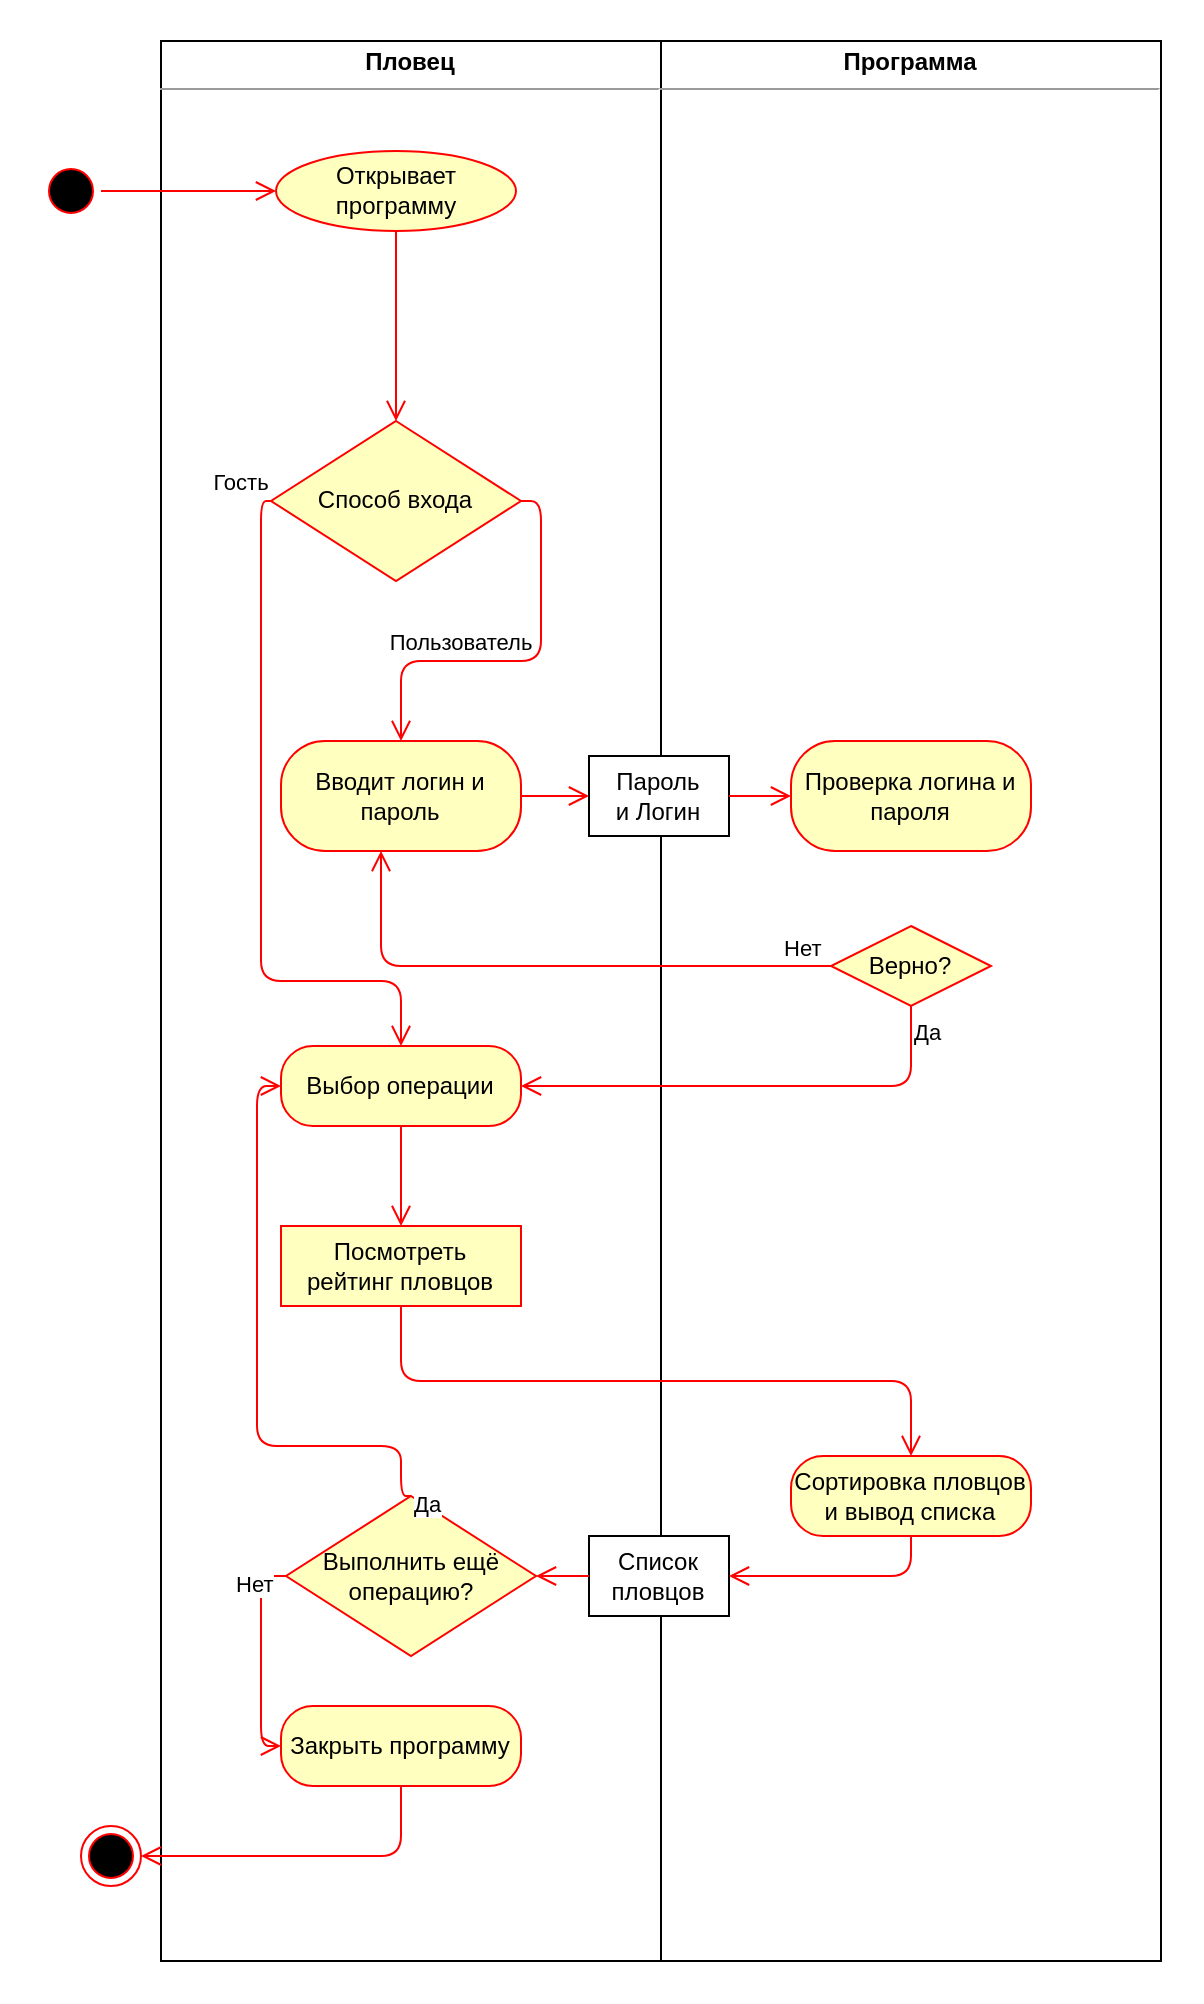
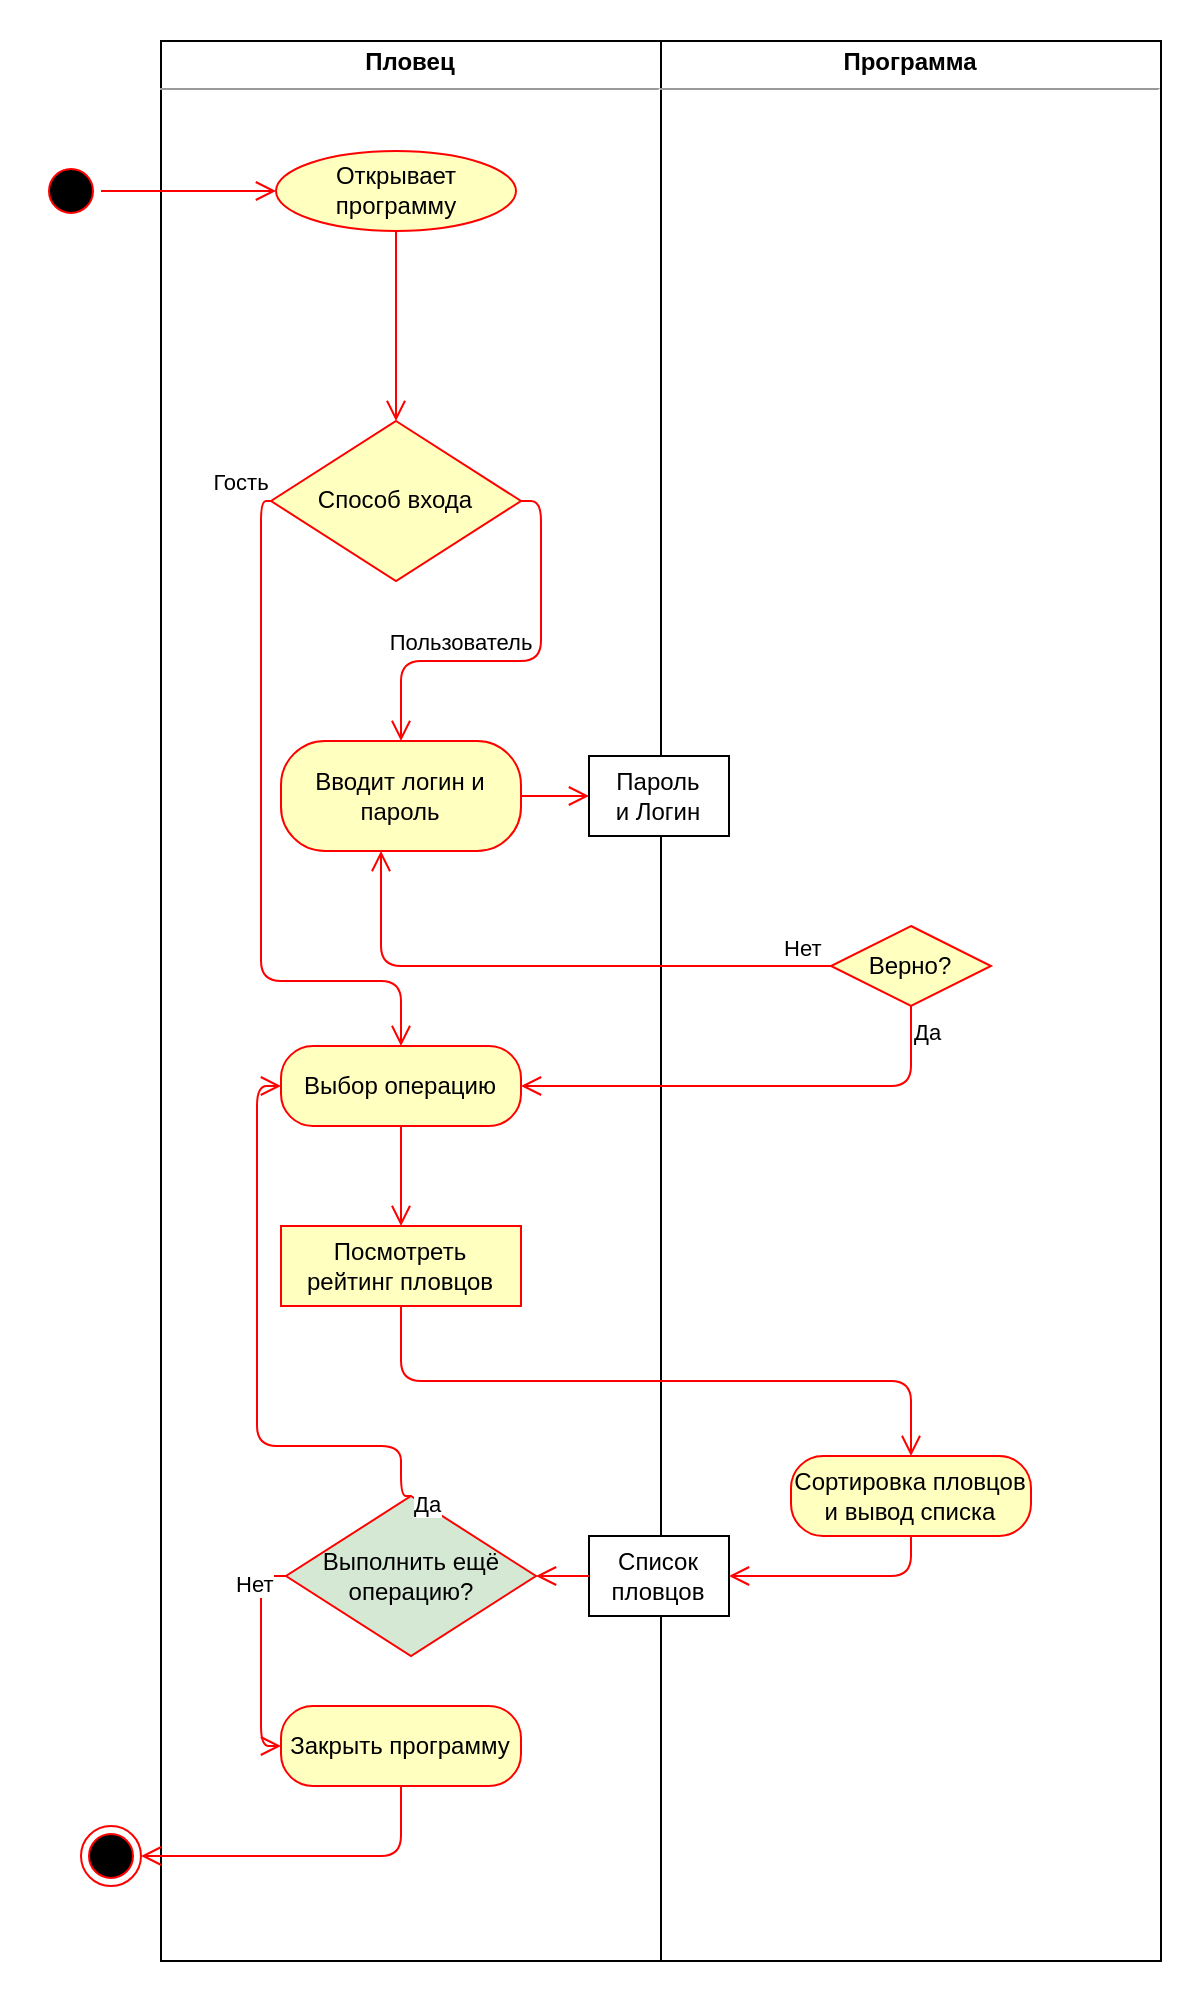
(757, 796) -> none
(911, 796) -> none
(401, 1087) -> (401, 1087)
(411, 1576) -> (411, 1576)
